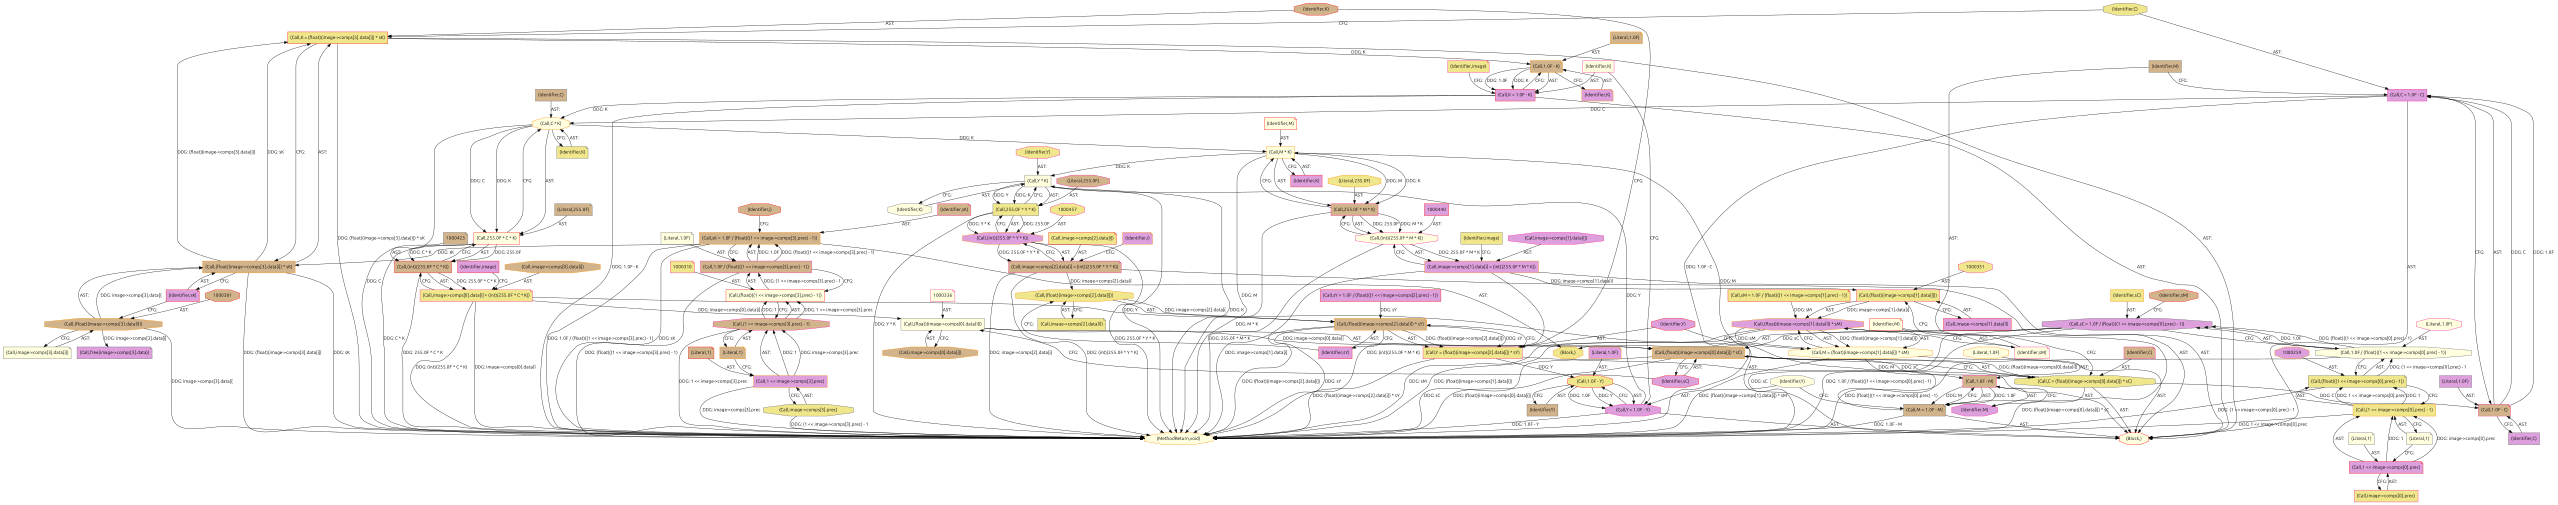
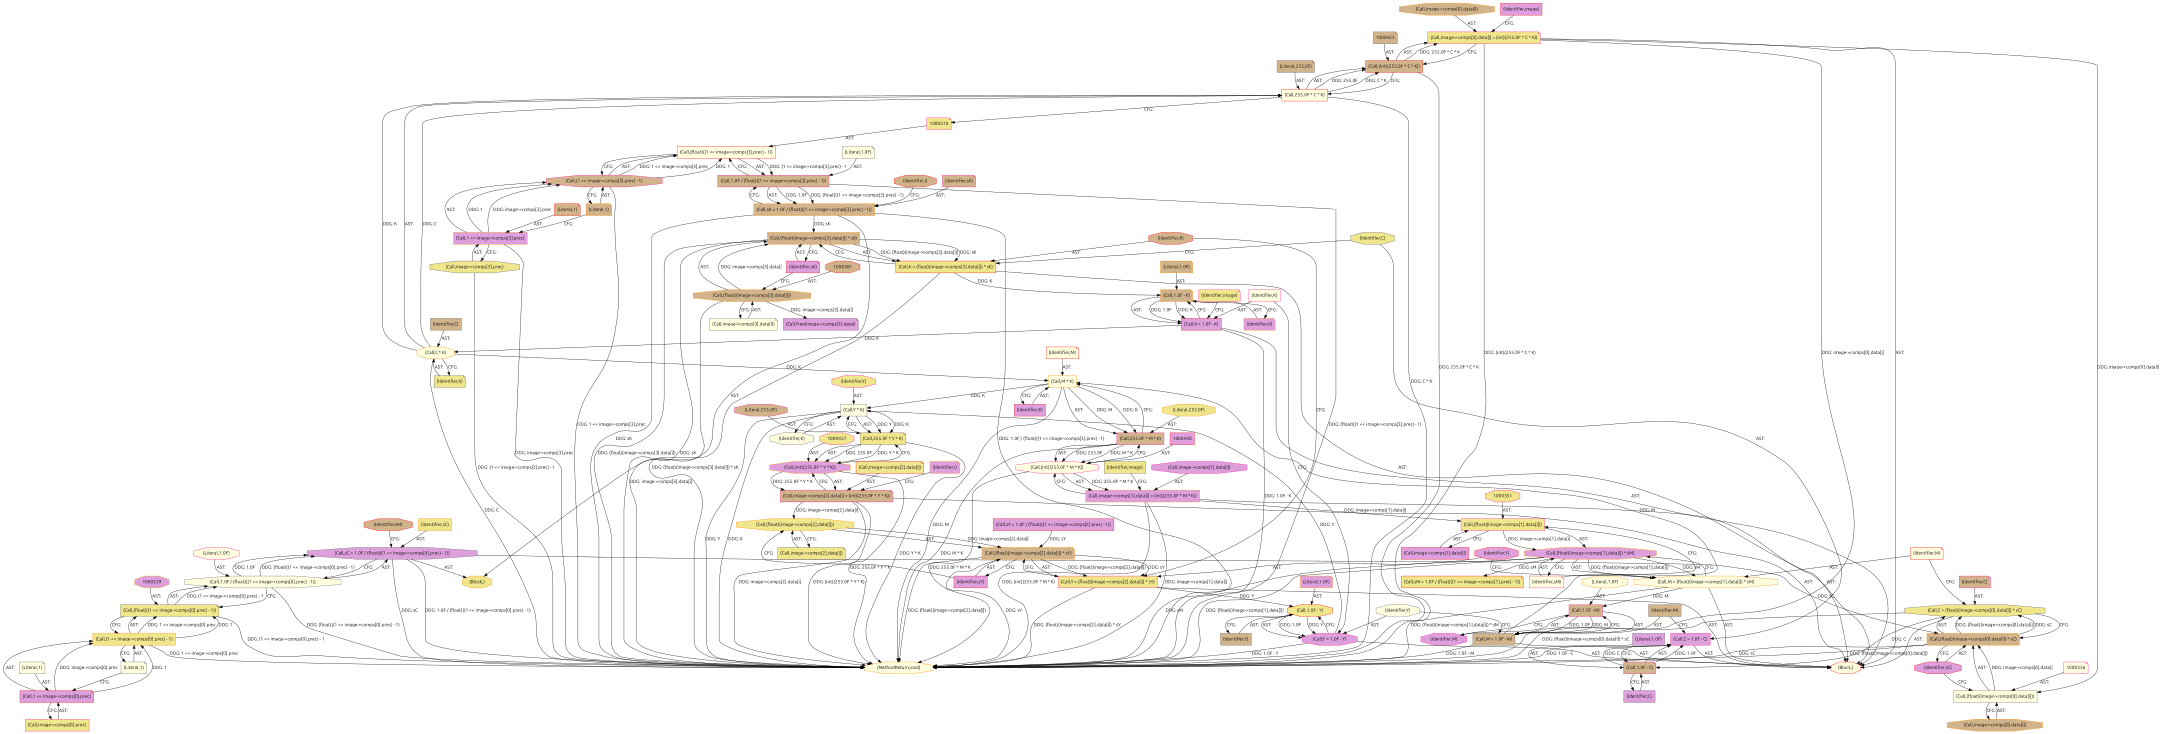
(1480, 109) -> none
(523, 182) -> (1118, 110)
(1793, 308) -> (1520, 565)
